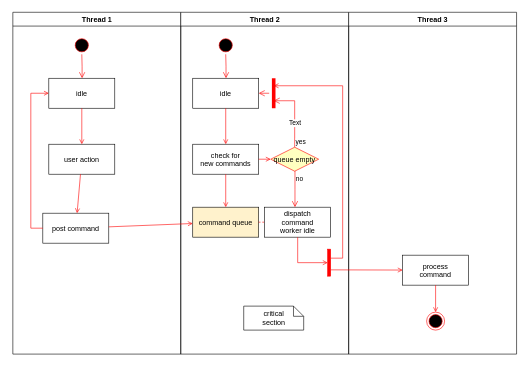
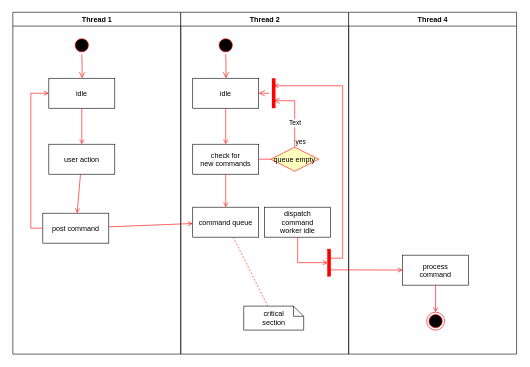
(433, 20) -> (433, 20)
(266, 159) -> (267, 159)
(295, 178) -> none
(226, 222) -> (226, 222)
(262, 222) -> (250, 271)
